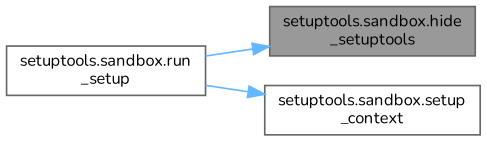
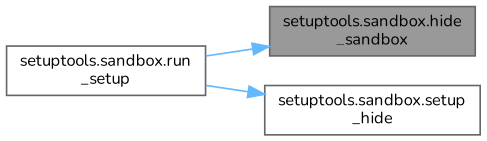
(372, 31) -> (372, 31)
(372, 110) -> (372, 110)
